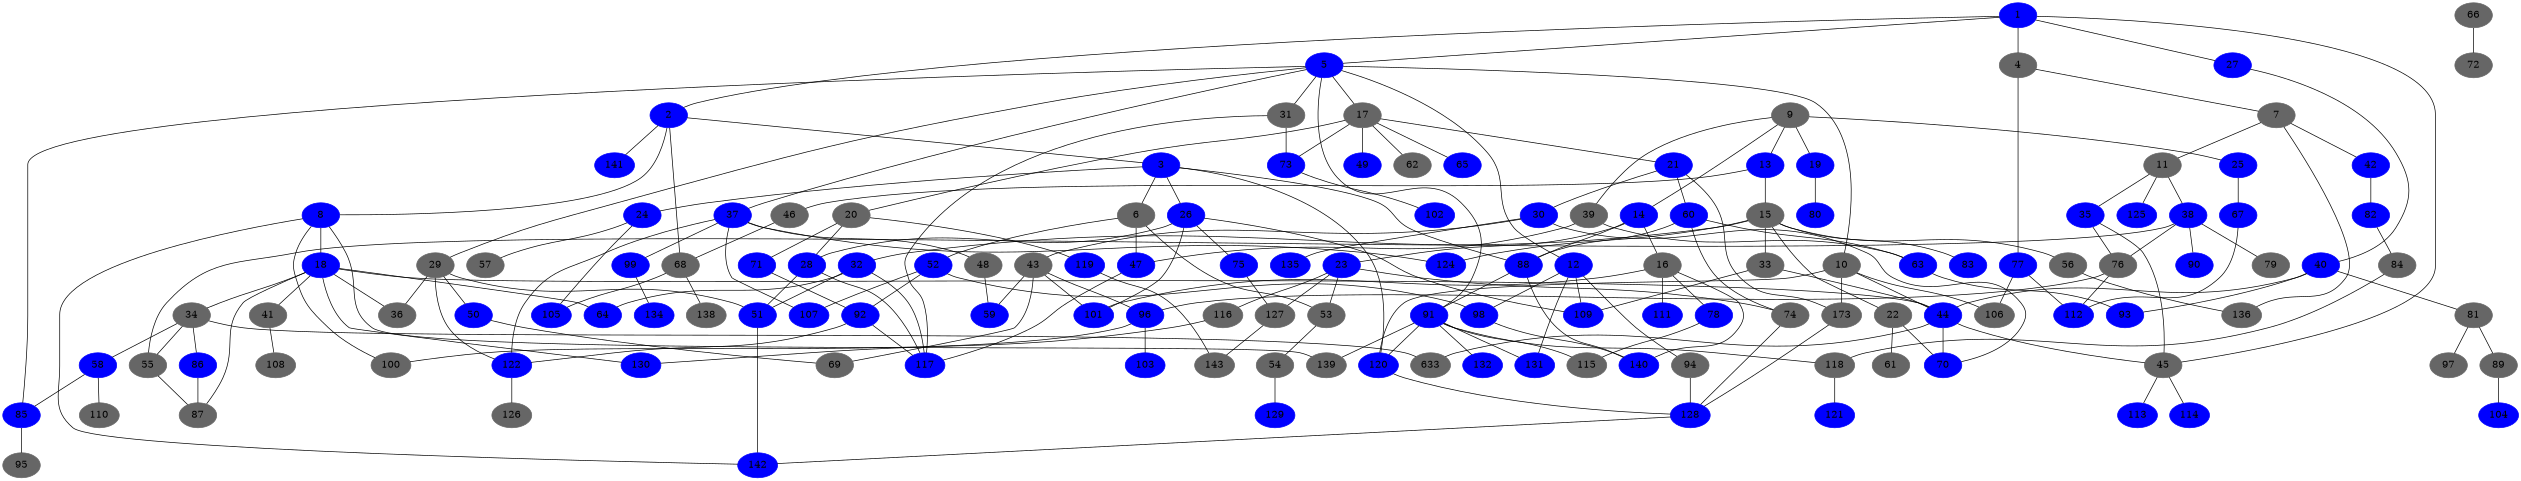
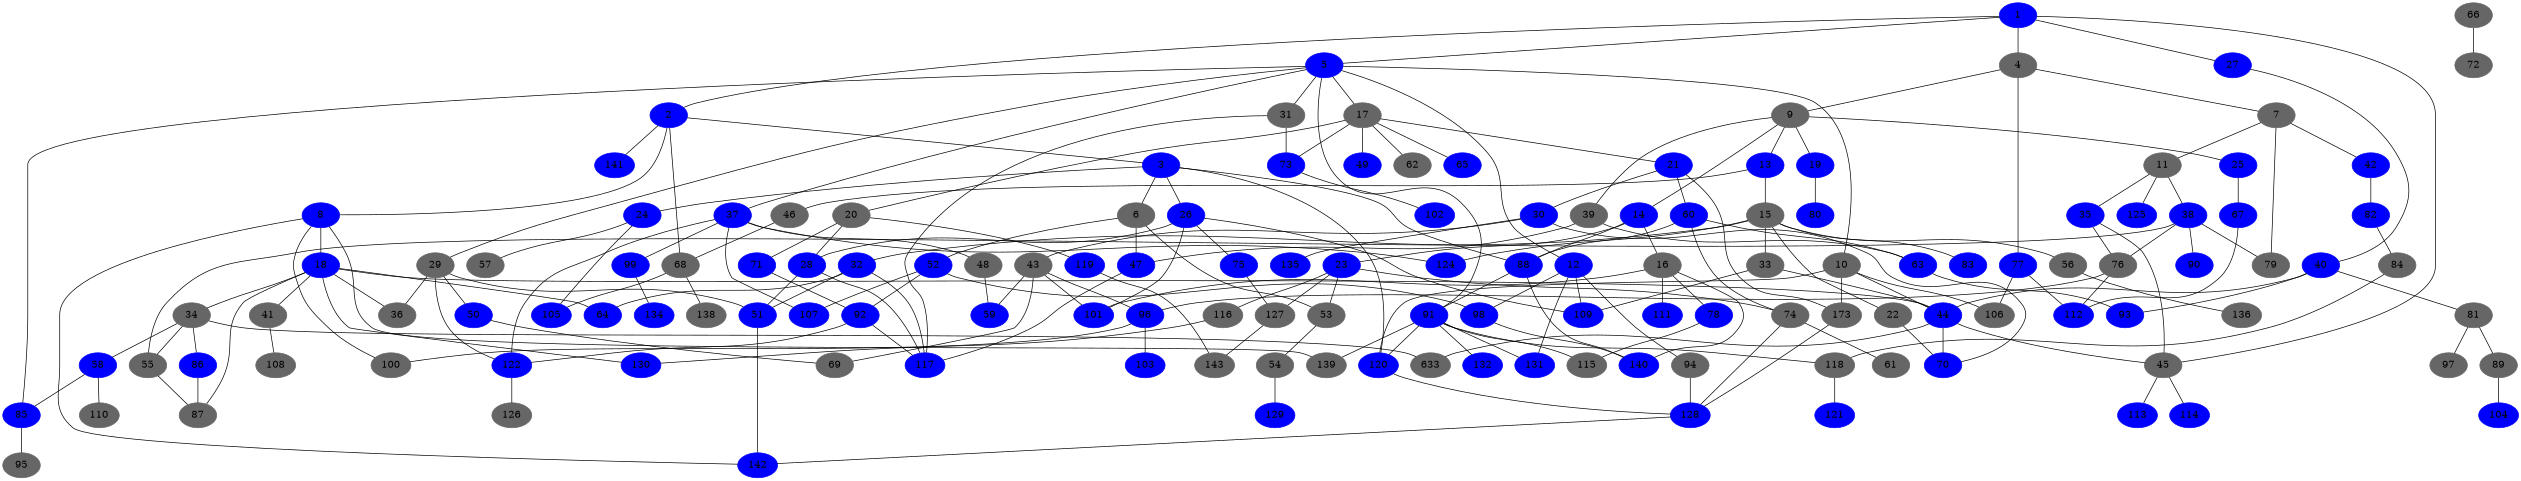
none -> (1904, 90)
(2346, 243) -> (2274, 190)
(1892, 340) -> (1835, 338)
